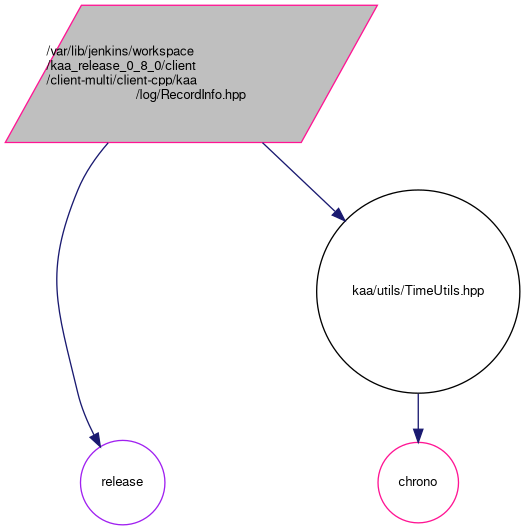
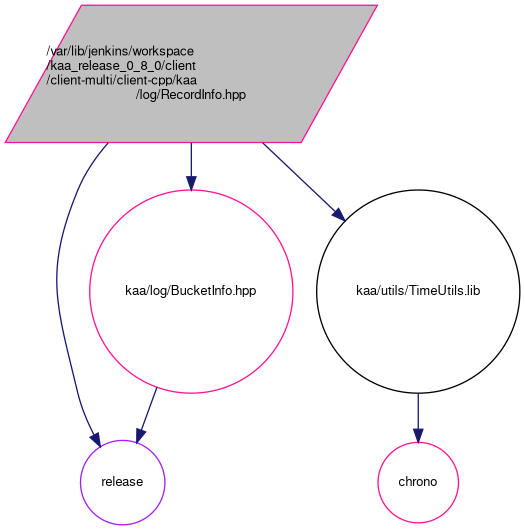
none -> (191, 292)
(418, 292) -> (418, 292)
